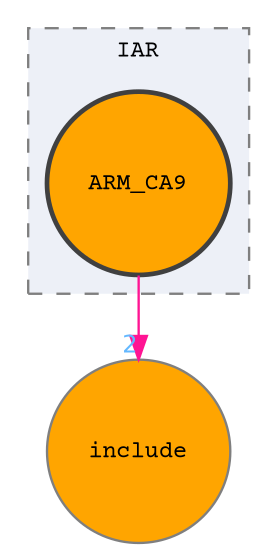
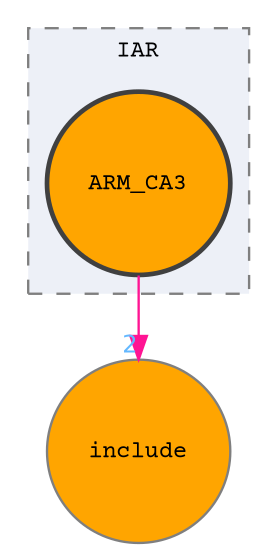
(139, 183) -> (139, 183)
